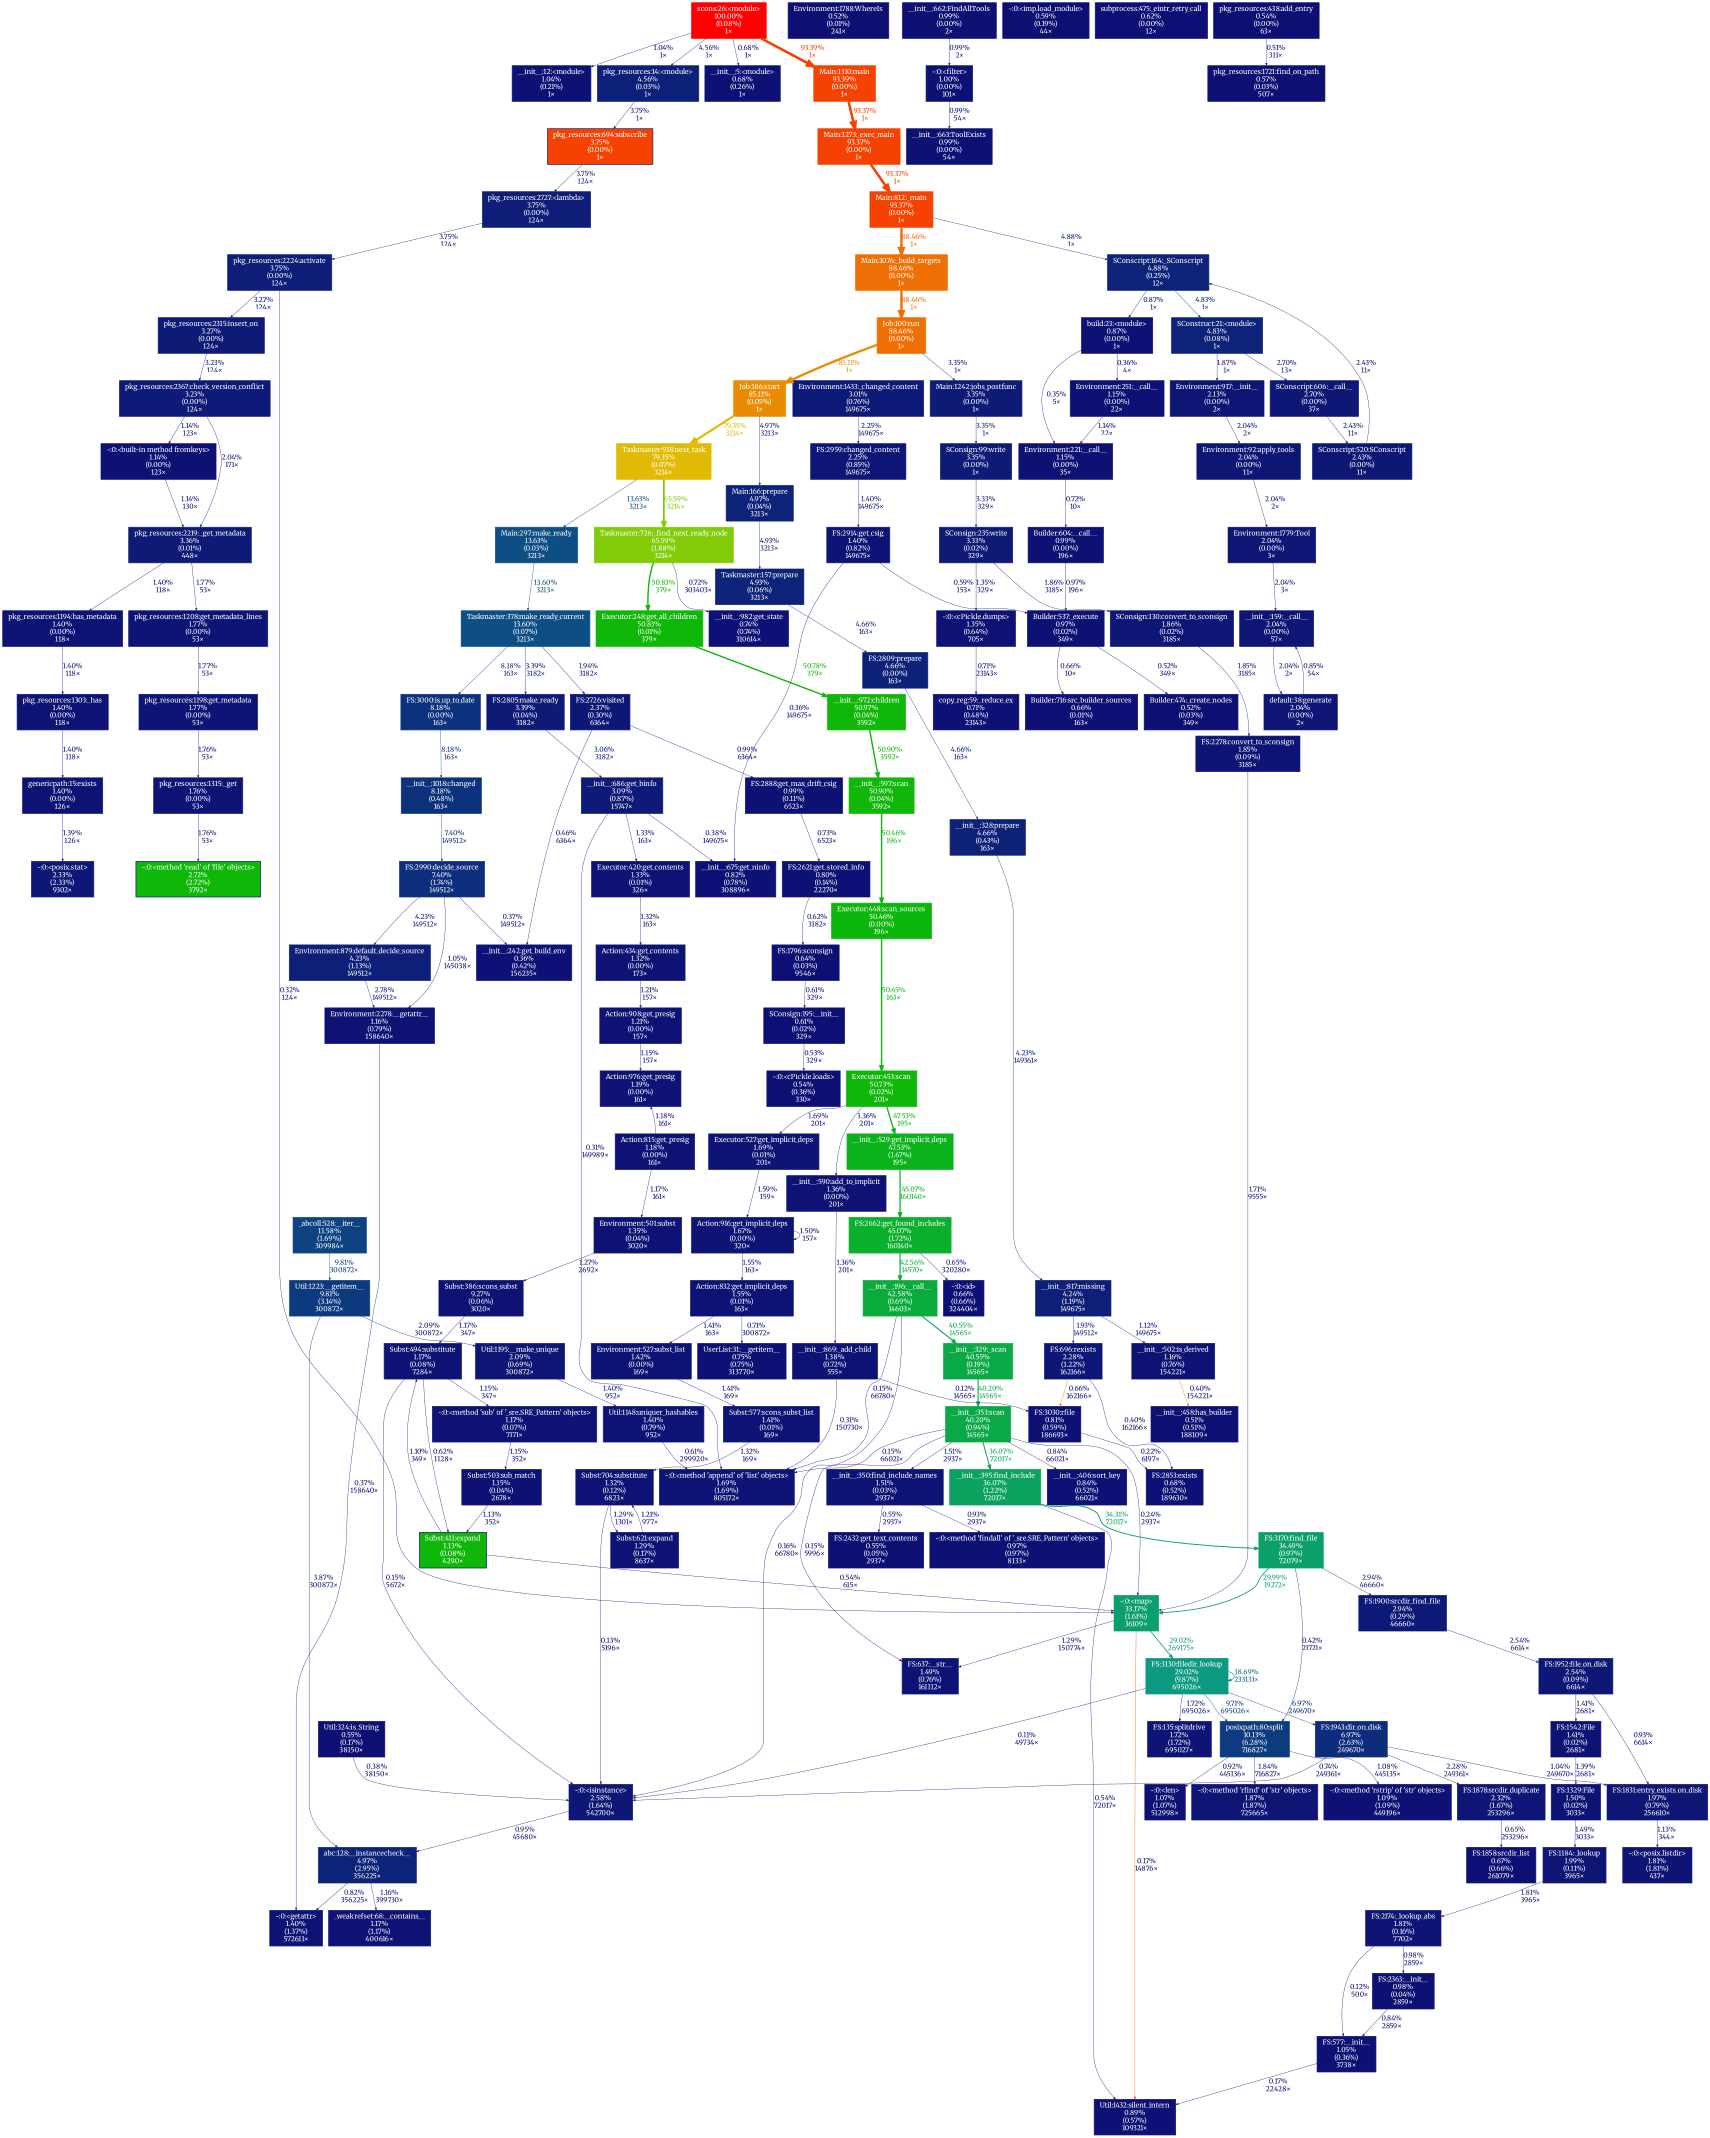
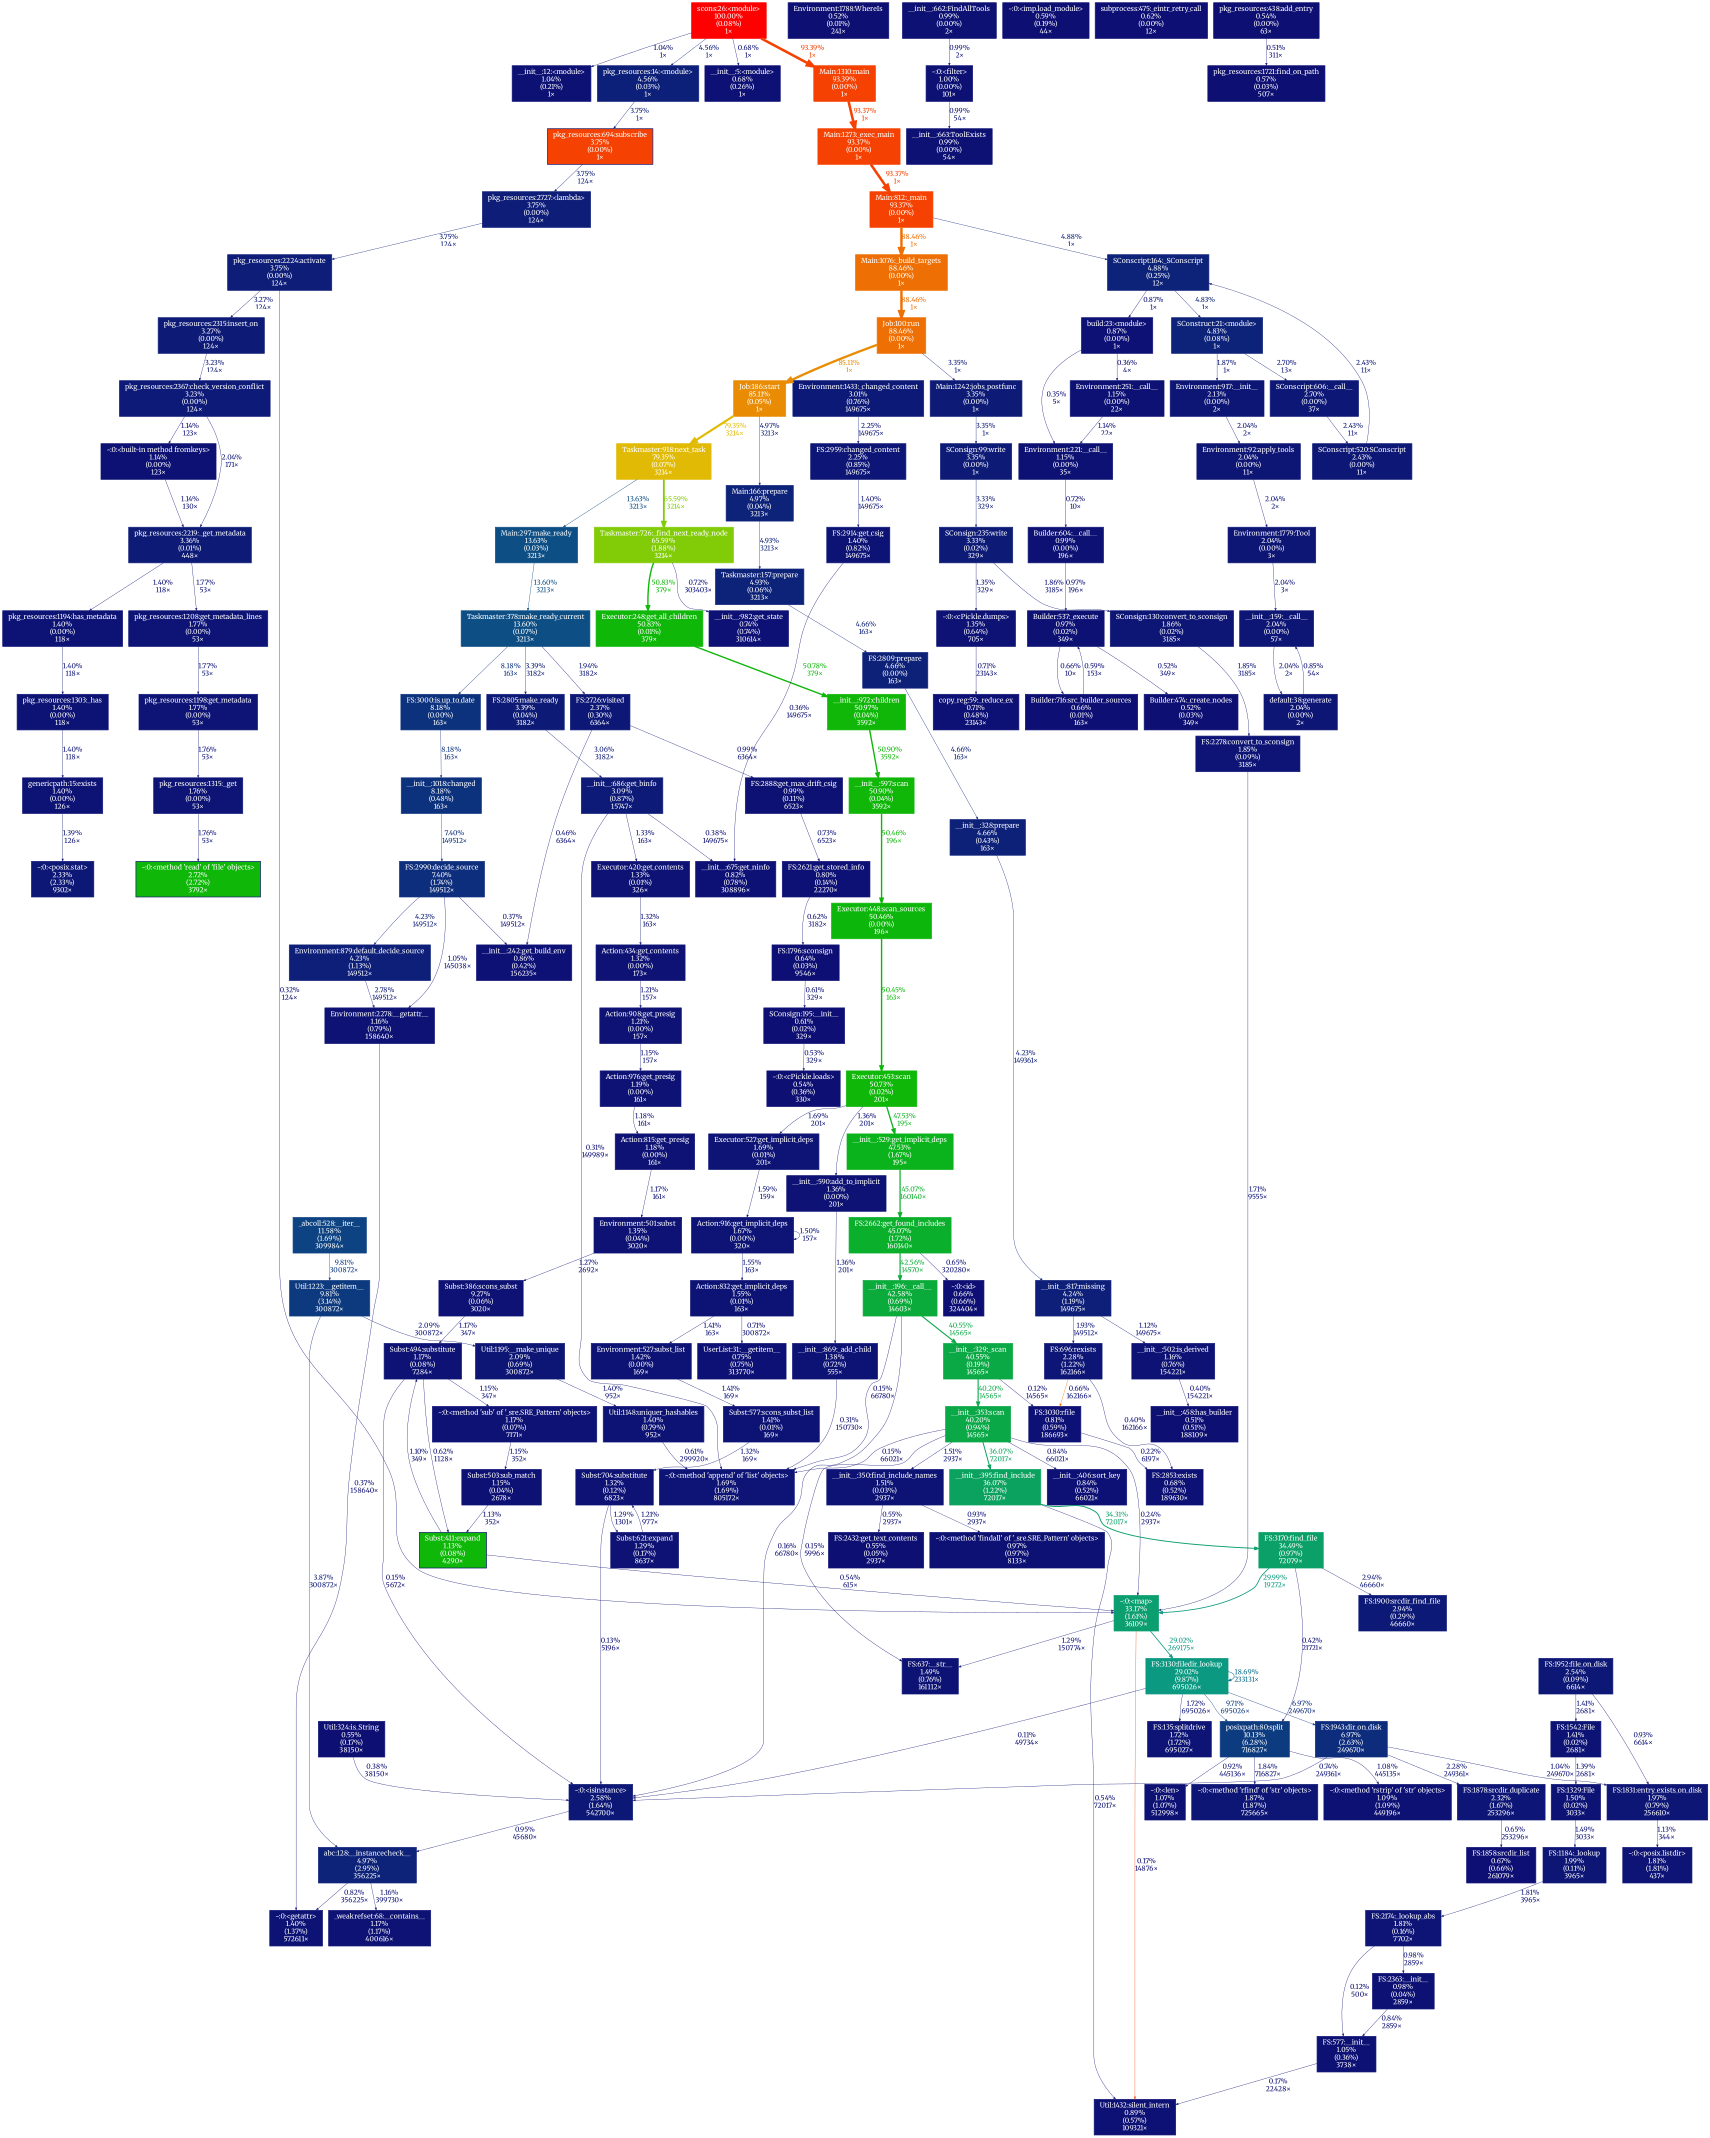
(947, 602) -> (1083, 671)
(524, 963) -> (524, 963)
(655, 1121) -> (633, 1119)
(1183, 1391) -> (1183, 1391)
(951, 1400) -> (1015, 1392)
(1491, 1645) -> none
